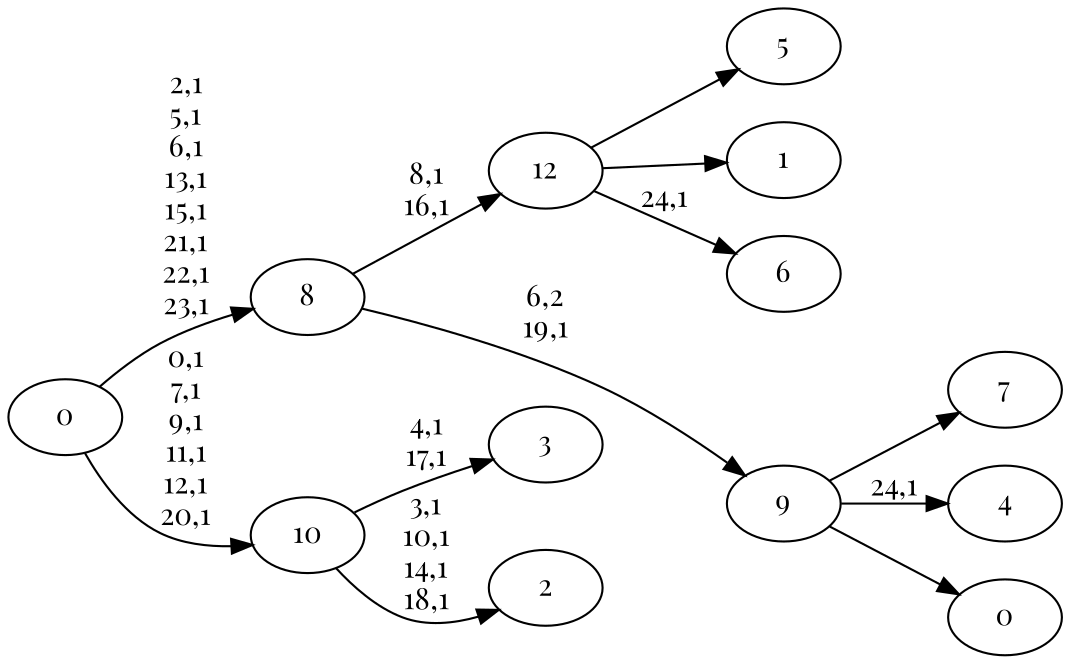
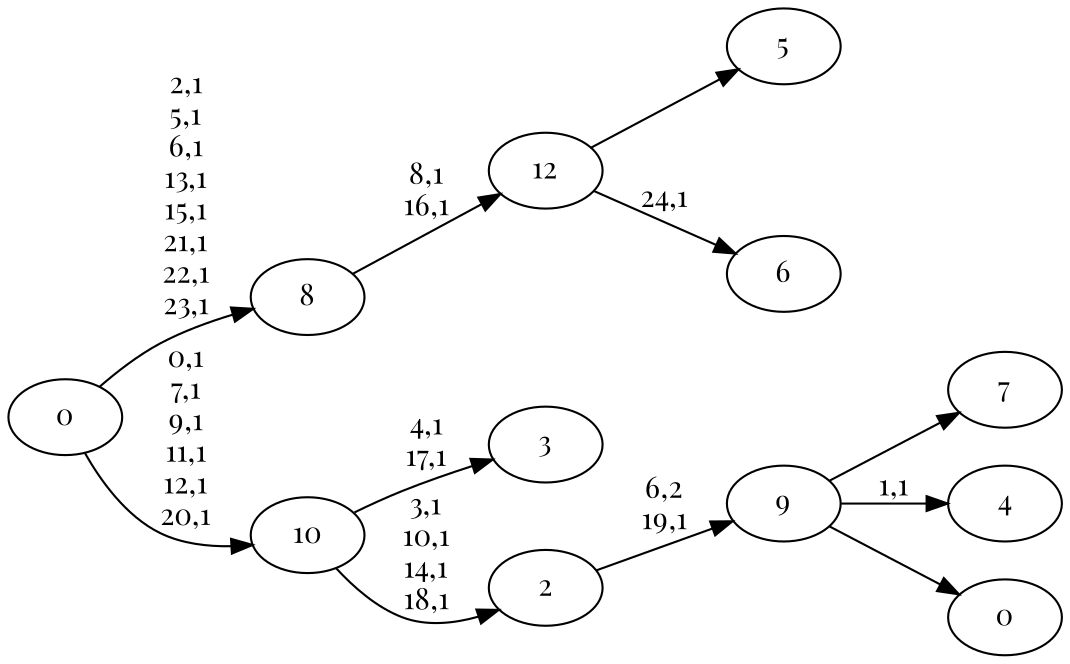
(784, 160) -> none
(553, 367) -> (654, 549)
(894, 488) -> (894, 488)
